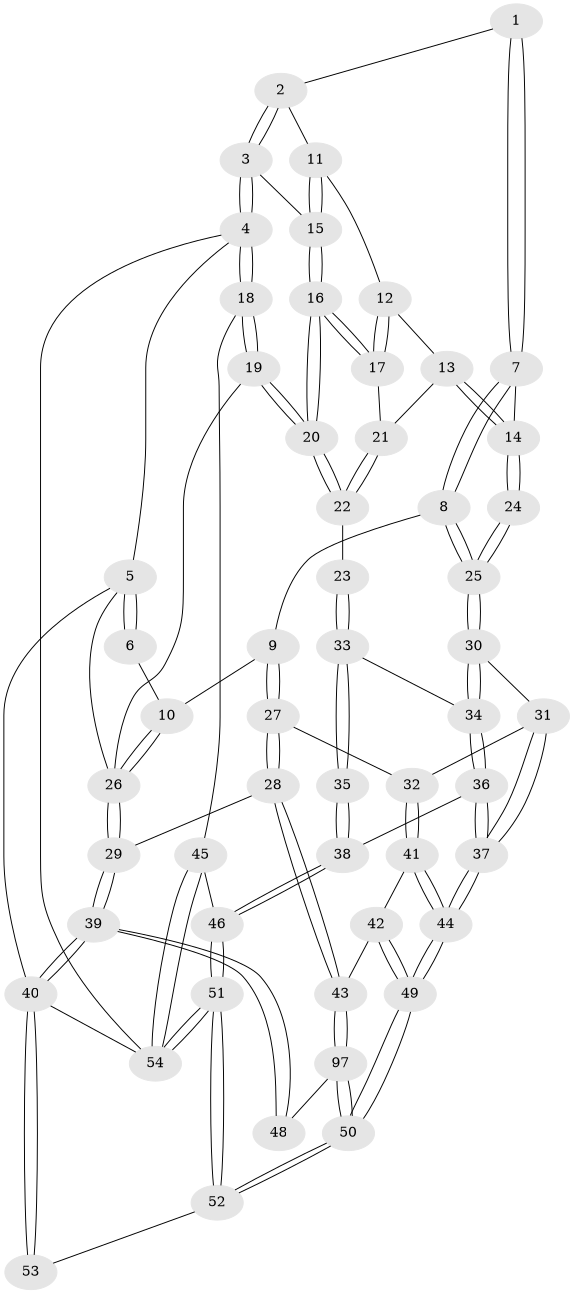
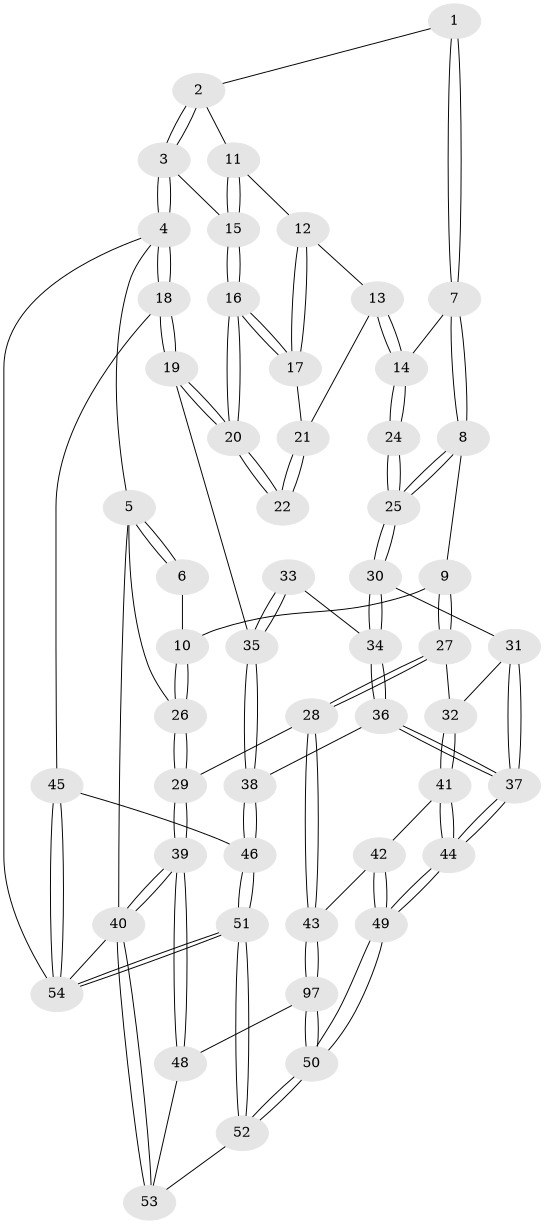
(343, 577) -> none
(183, 578) -> (212, 508)
none -> (165, 1133)
